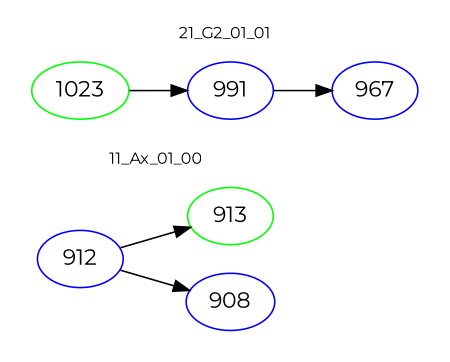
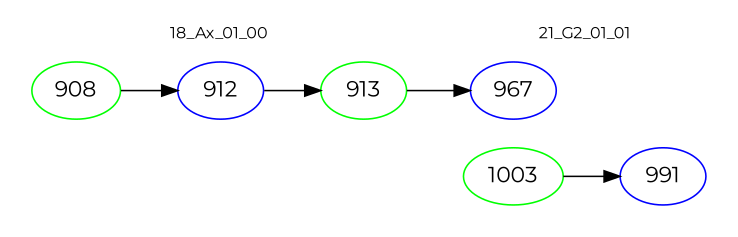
(80, 91) -> (513, 176)
(295, 91) -> (431, 91)
(156, 160) -> (219, 34)
(147, 278) -> (141, 91)
(230, 302) -> (76, 91)
